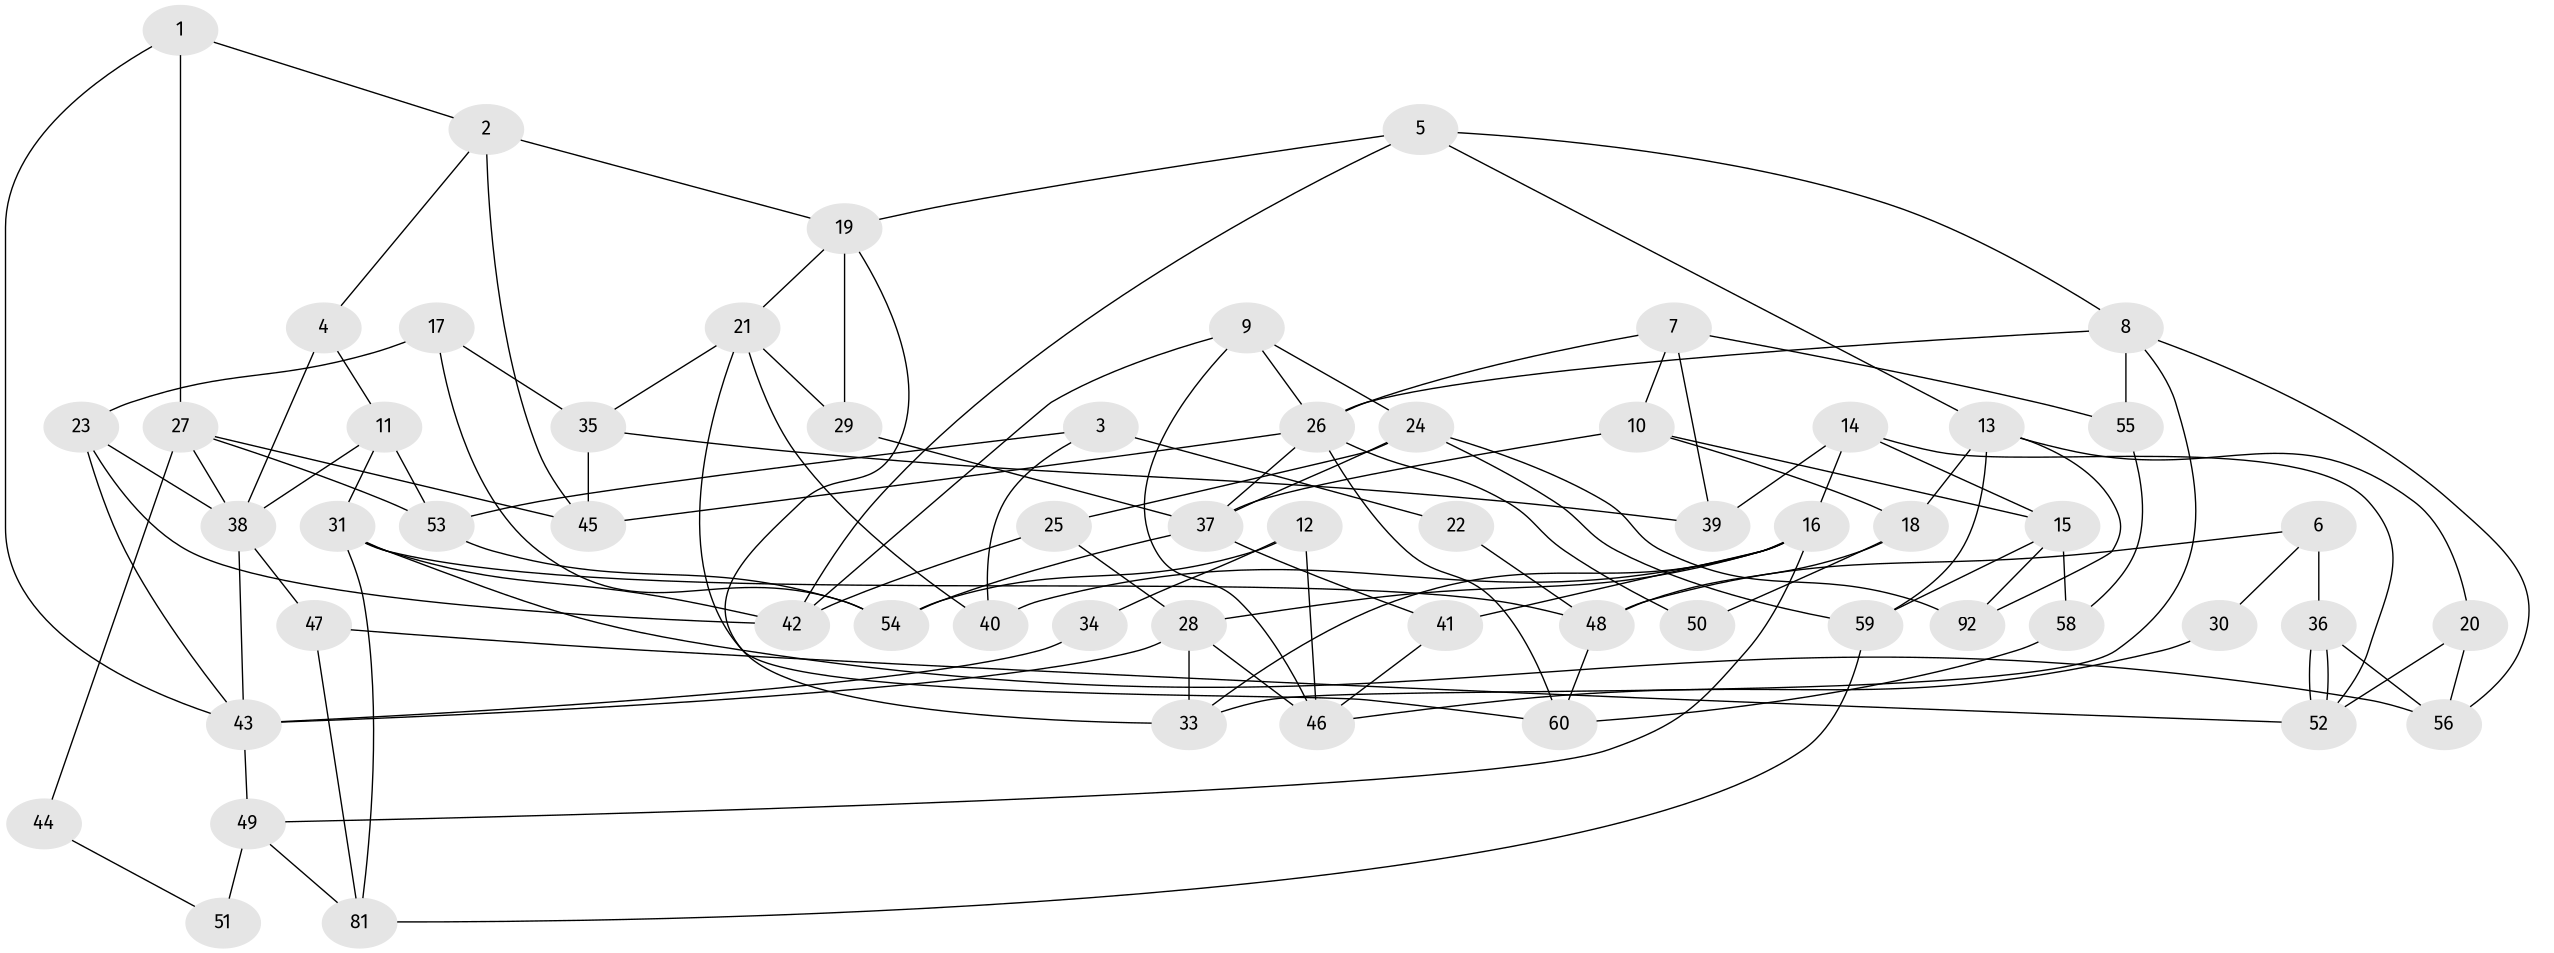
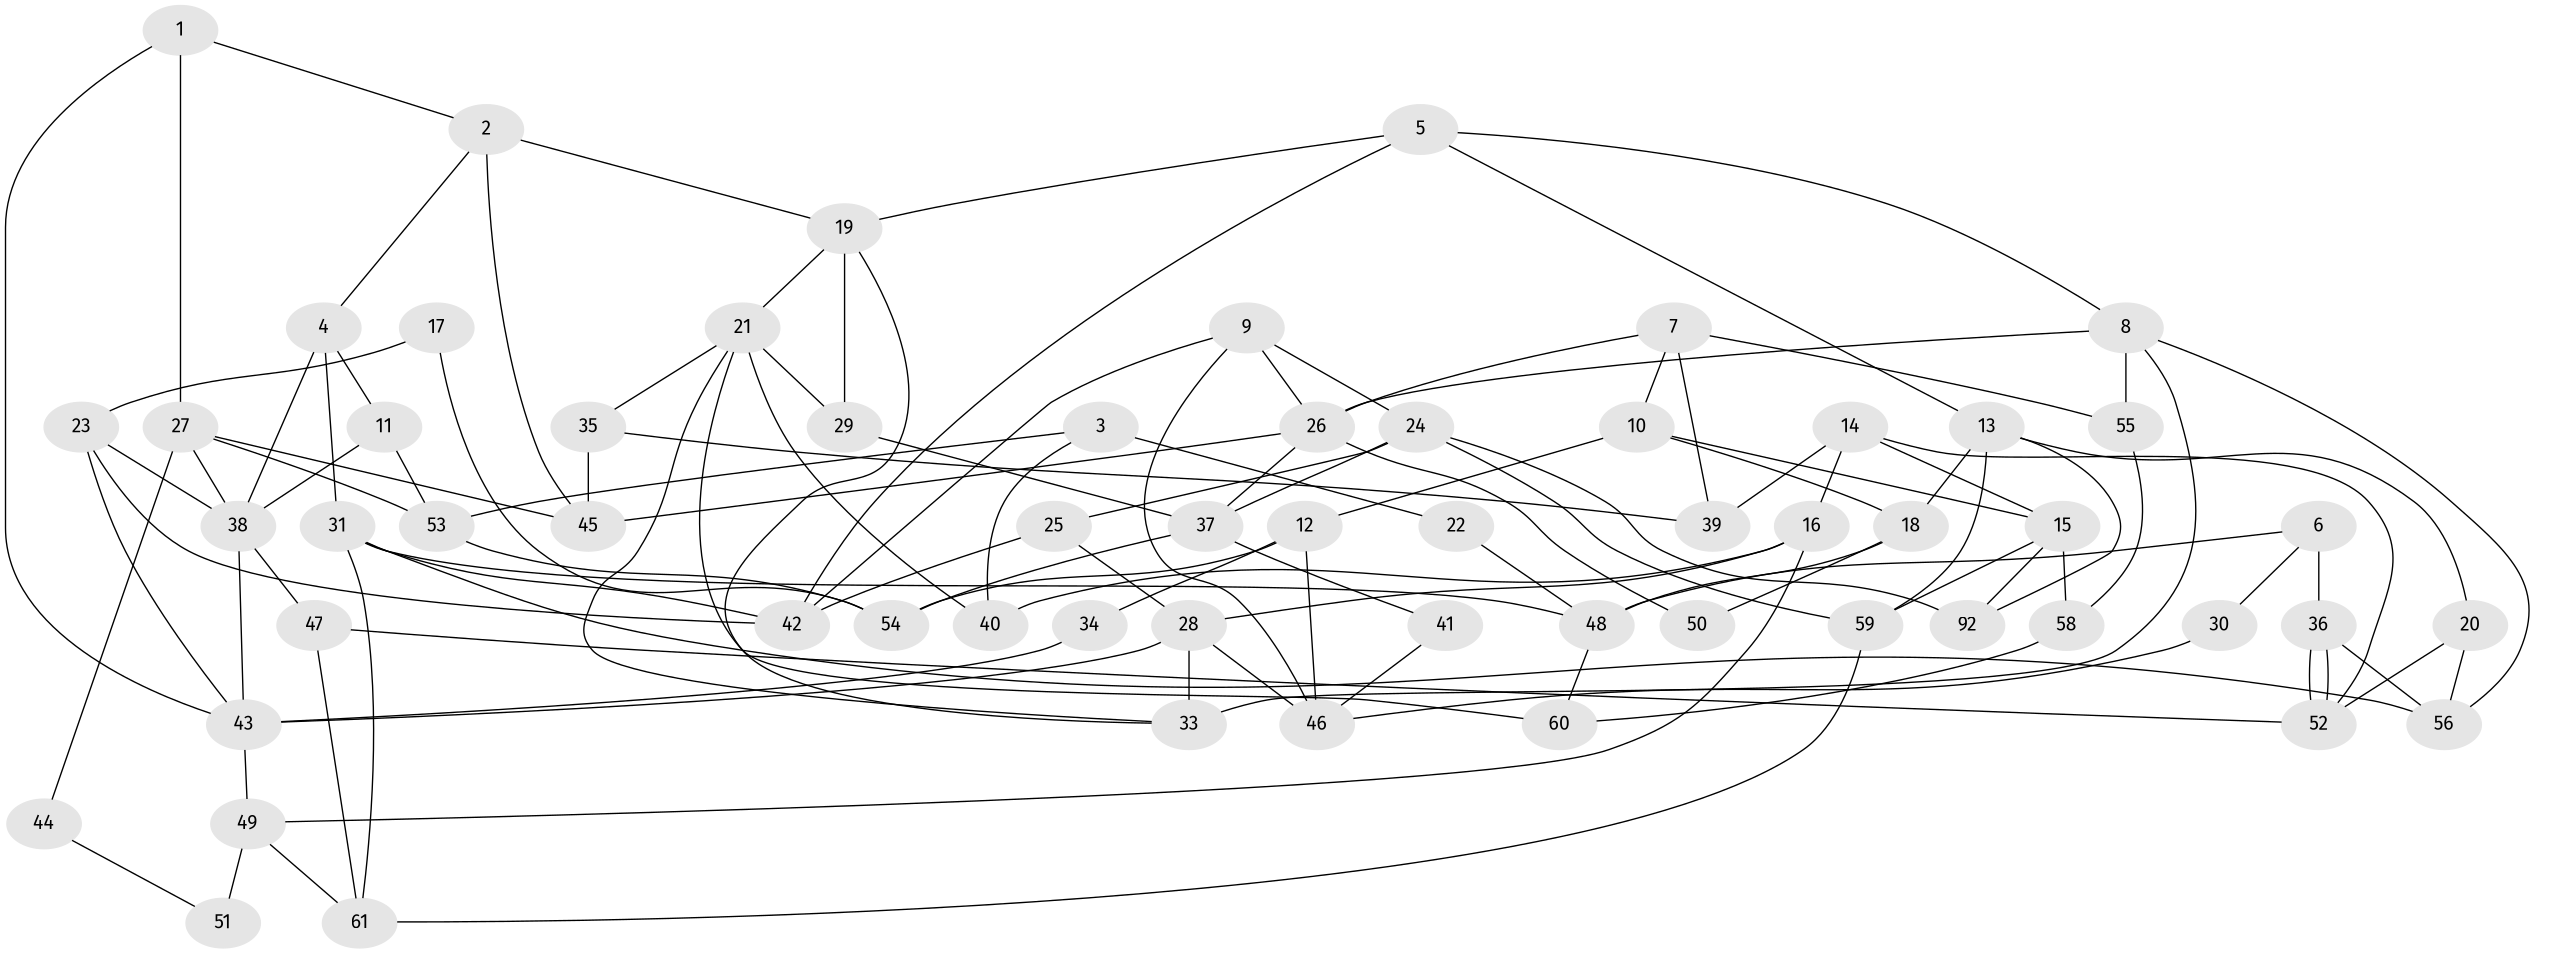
(505, 373) -> none
(1435, 463) -> (1477, 475)
(359, 480) -> (331, 427)
(1438, 570) -> none
(1560, 573) -> (700, 682)
(1579, 593) -> none
(360, 923) -> (360, 923)
